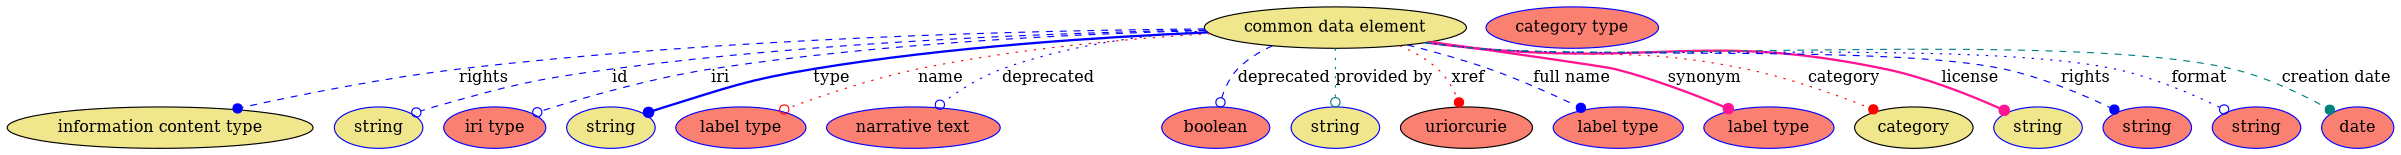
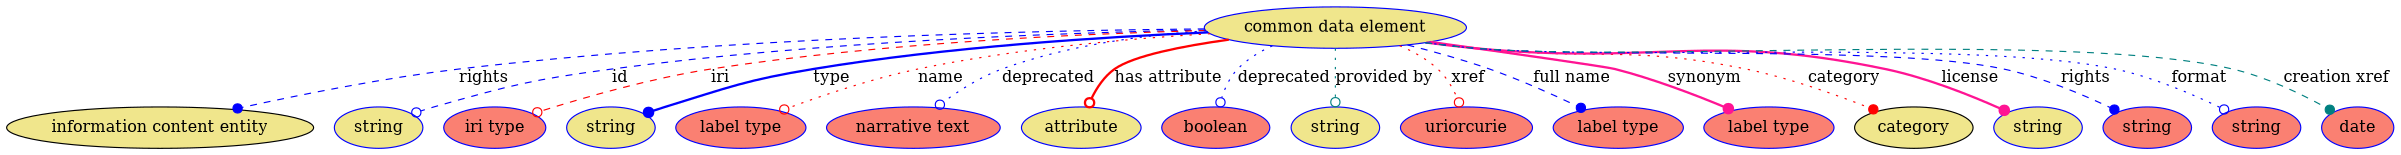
(1335, 28) -> (1335, 28)
(1572, 28) -> none
(821, 55) -> (821, 55)
(1241, 66) -> (1241, 66)
(1434, 66) -> (1434, 66)
(2336, 78) -> (2336, 78)
(160, 128) -> (160, 128)
none -> (1081, 128)
(1466, 128) -> (1466, 128)
